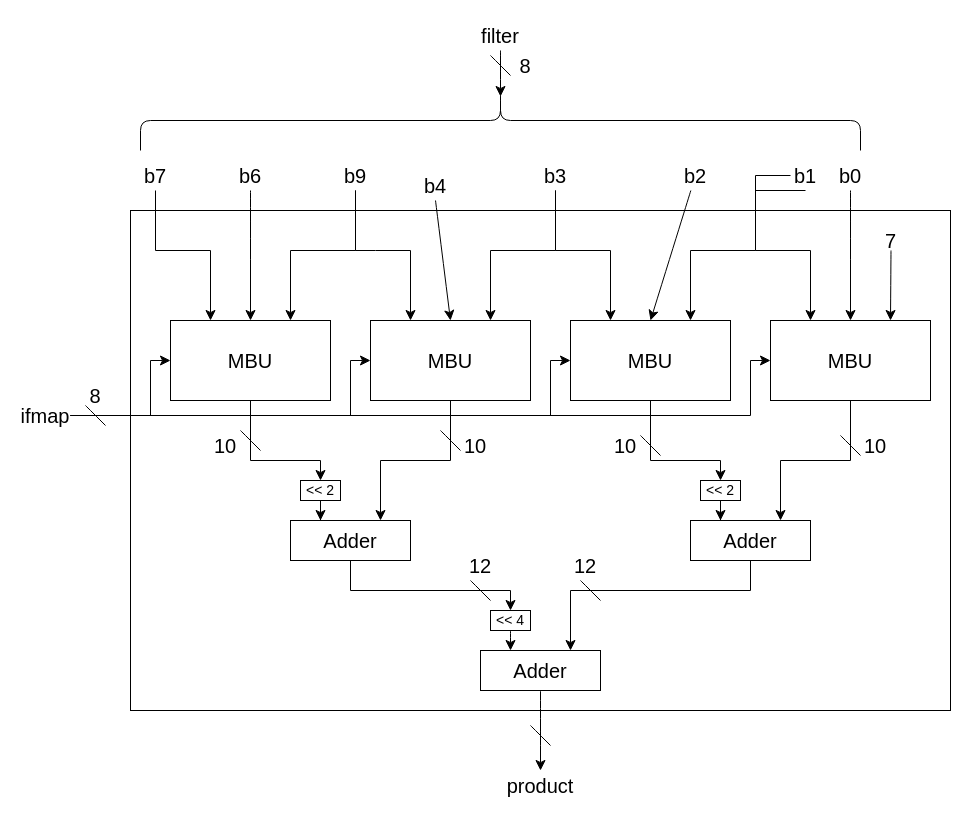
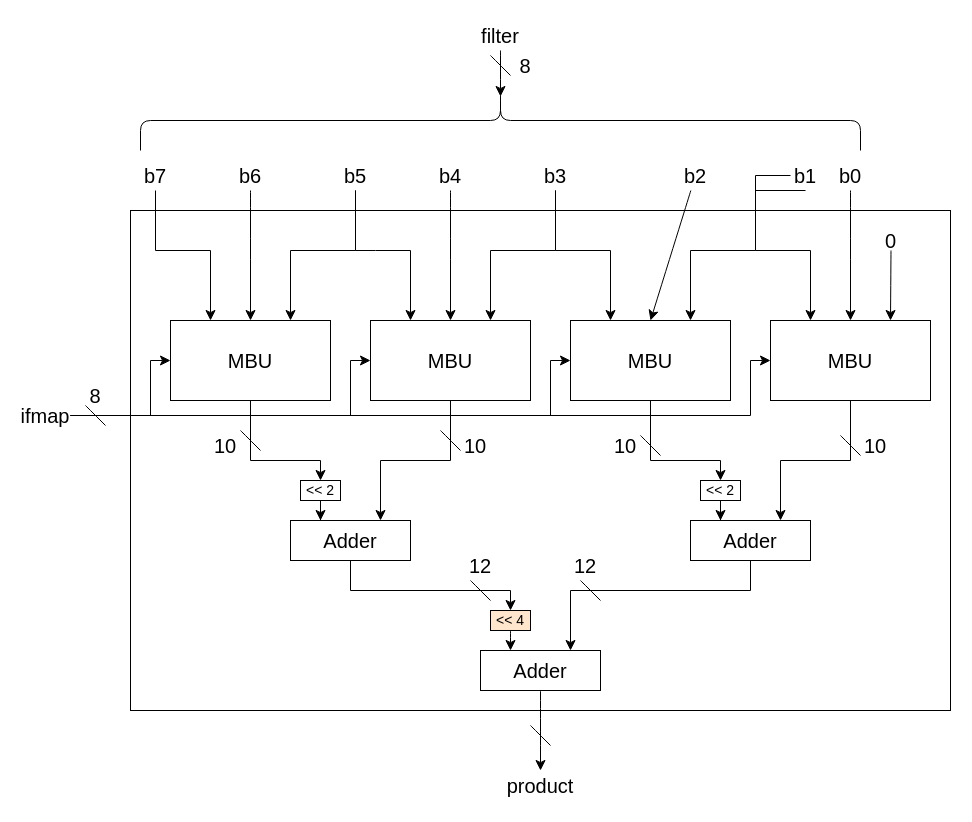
(356, 176) -> (356, 176)
(436, 186) -> (451, 176)
(891, 241) -> (891, 241)
(511, 621) -> (511, 621)
